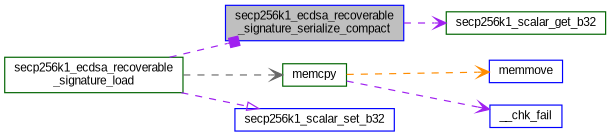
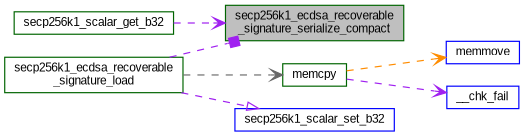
(315, 23) -> (315, 23)
(419, 23) -> (193, 23)
